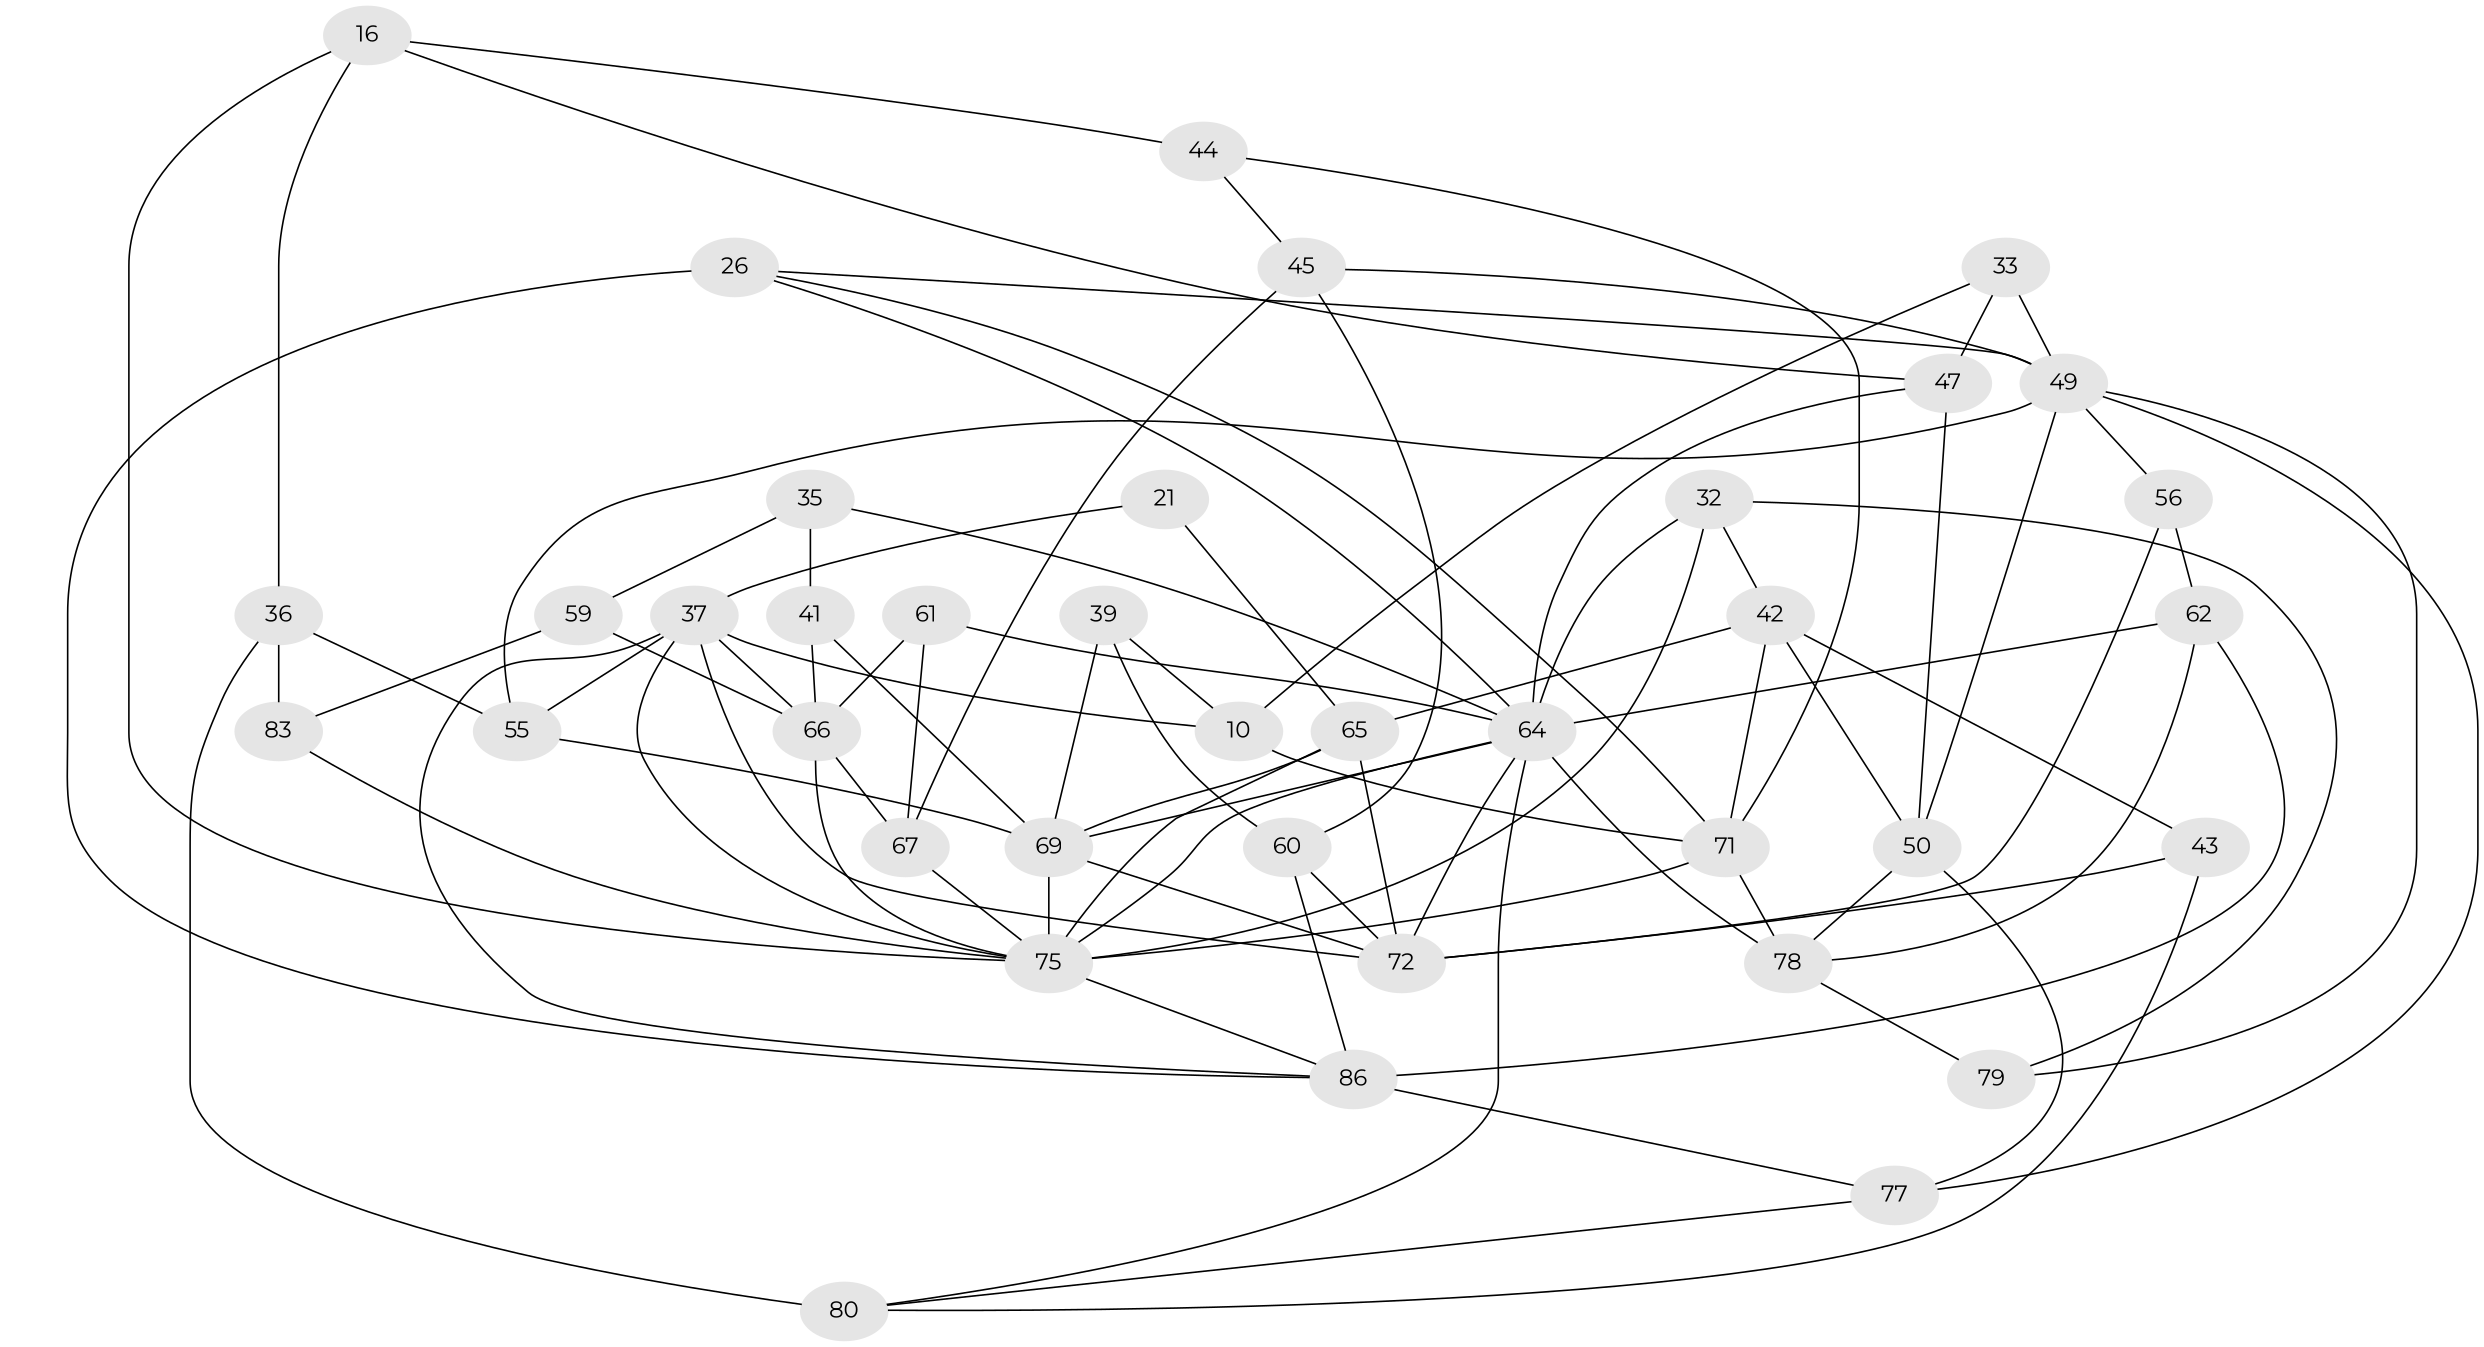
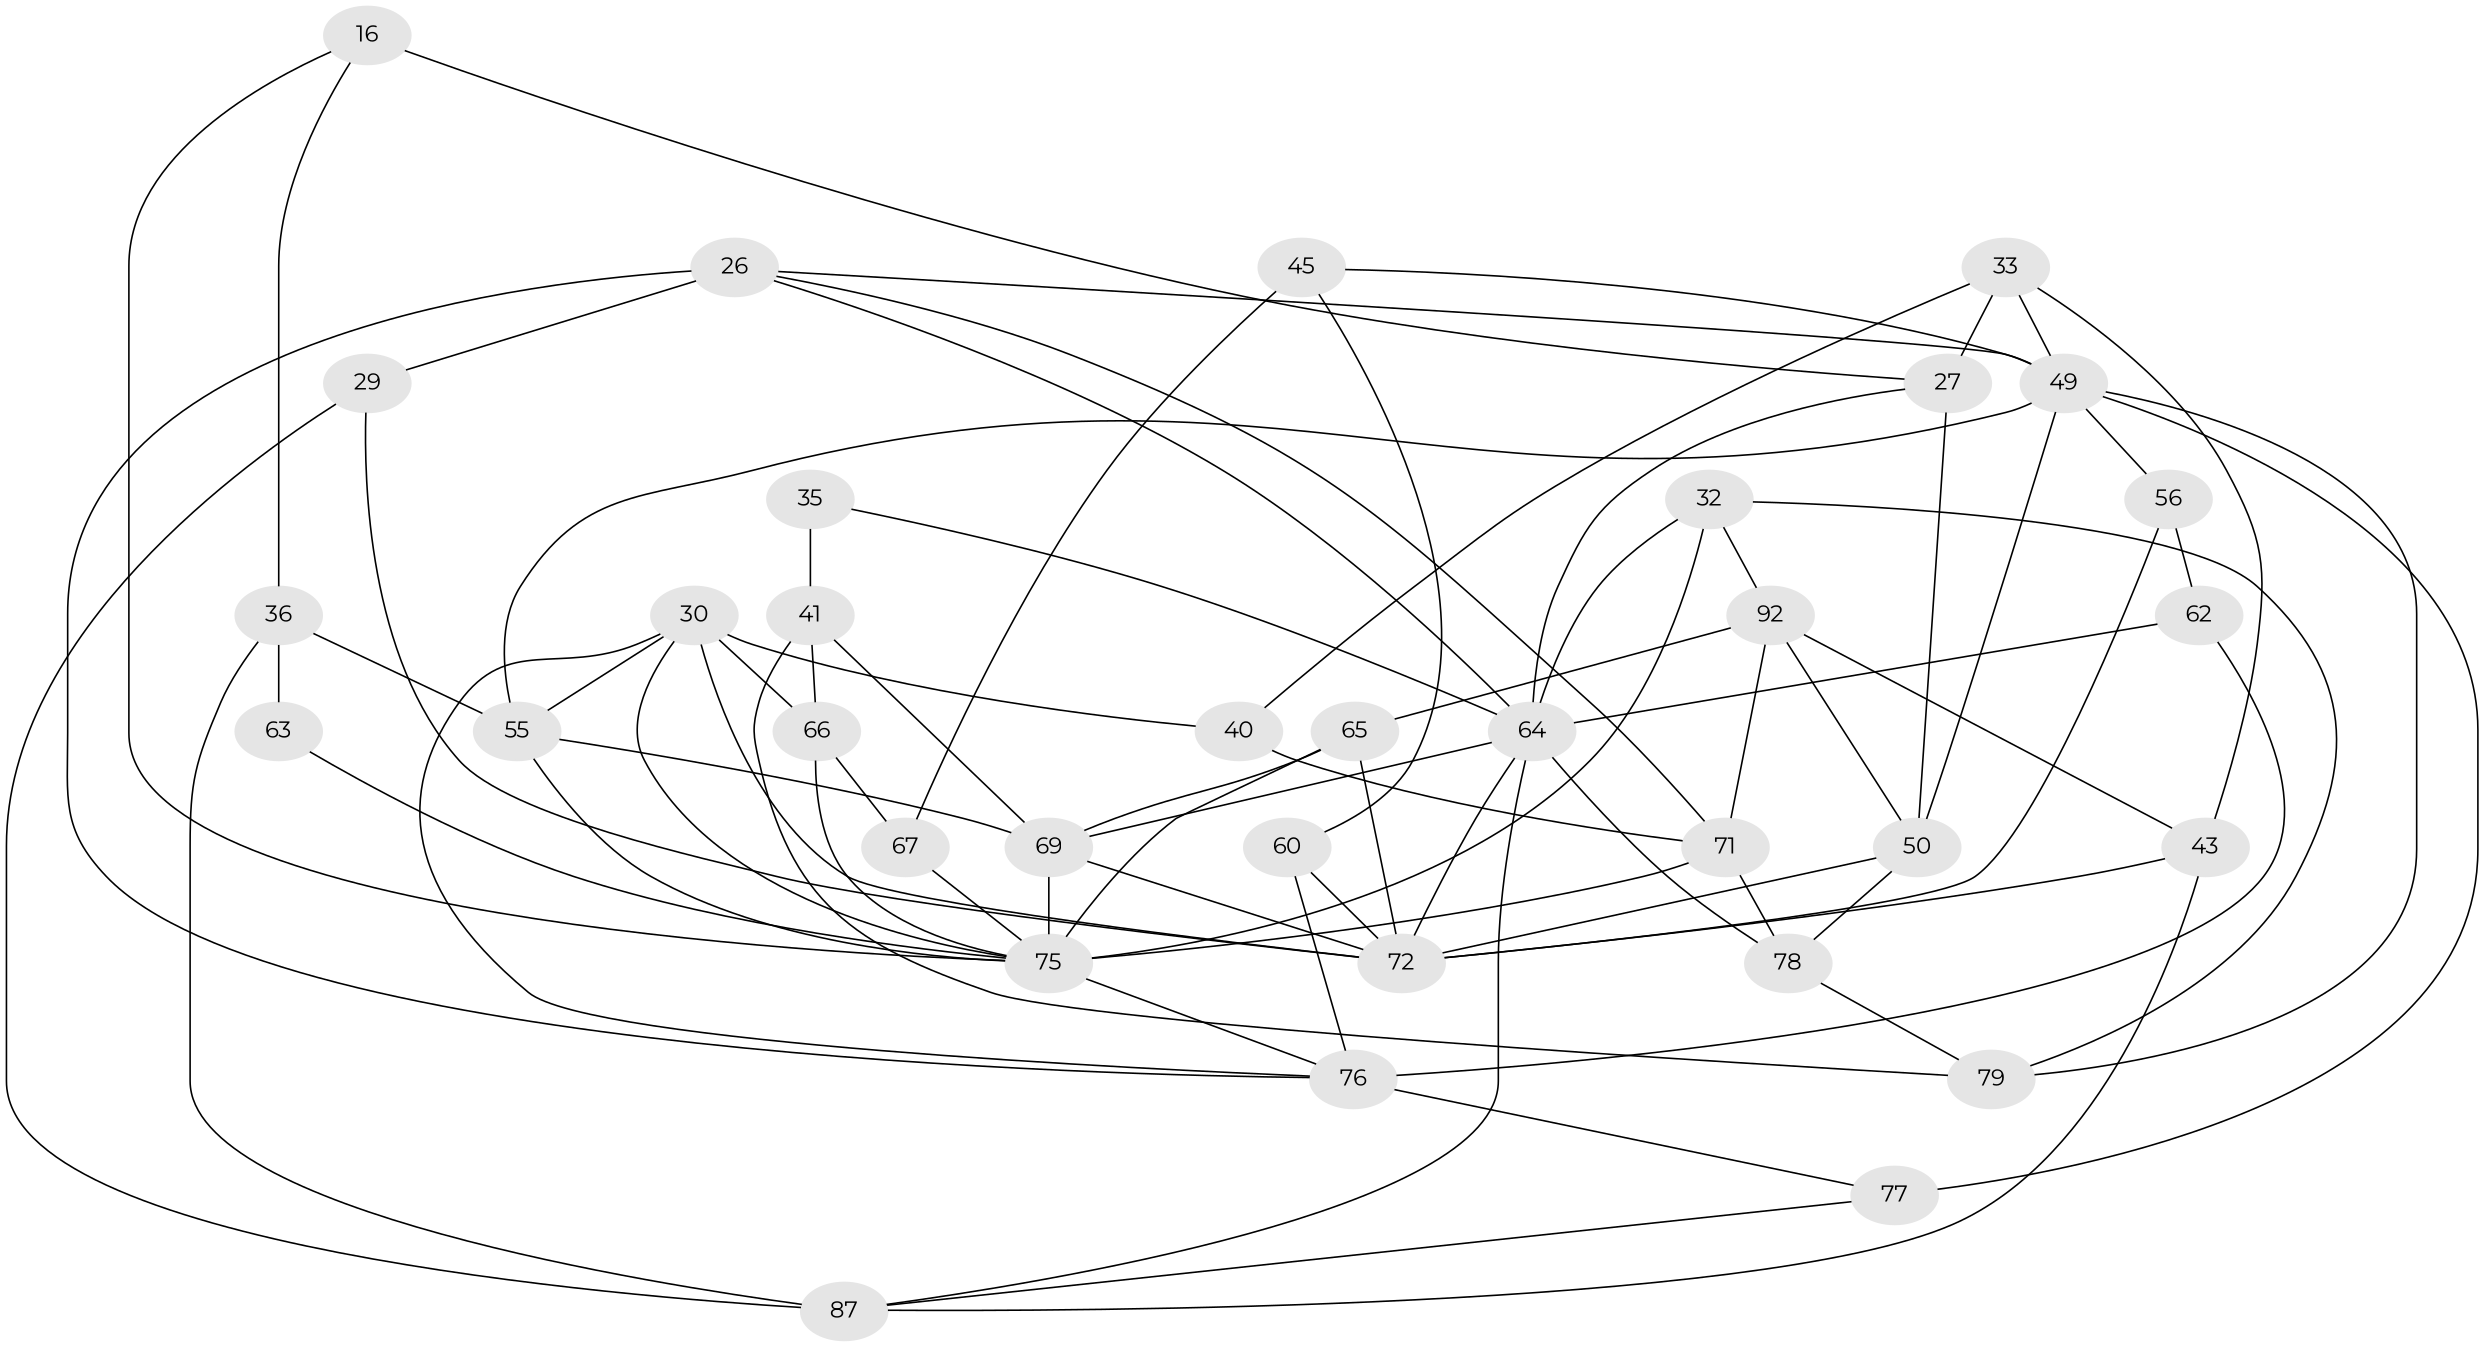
(1204, 151) -> none
none -> (367, 383)
(1948, 383) -> (1948, 383)
(1165, 499) -> none
none -> (2247, 513)
(578, 615) -> none
(694, 615) -> (694, 615)
(926, 615) -> none
(1104, 615) -> none
(1771, 615) -> (1771, 615)
(279, 731) -> (279, 731)
(1239, 731) -> (1239, 731)
(1222, 823) -> (693, 897)
(2097, 858) -> none
none -> (1267, 1028)
(2061, 1041) -> (1659, 905)
(1353, 1079) -> (1353, 1079)
(844, 1311) -> (844, 1311)
